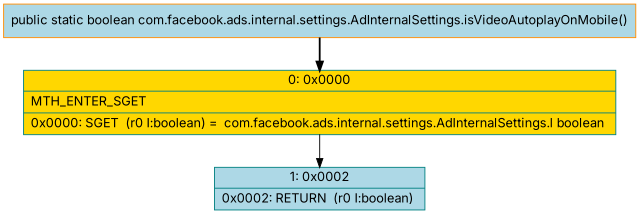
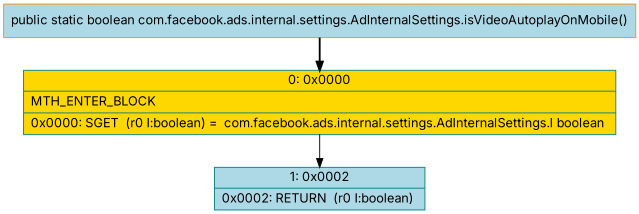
(89, 102) -> (94, 102)
